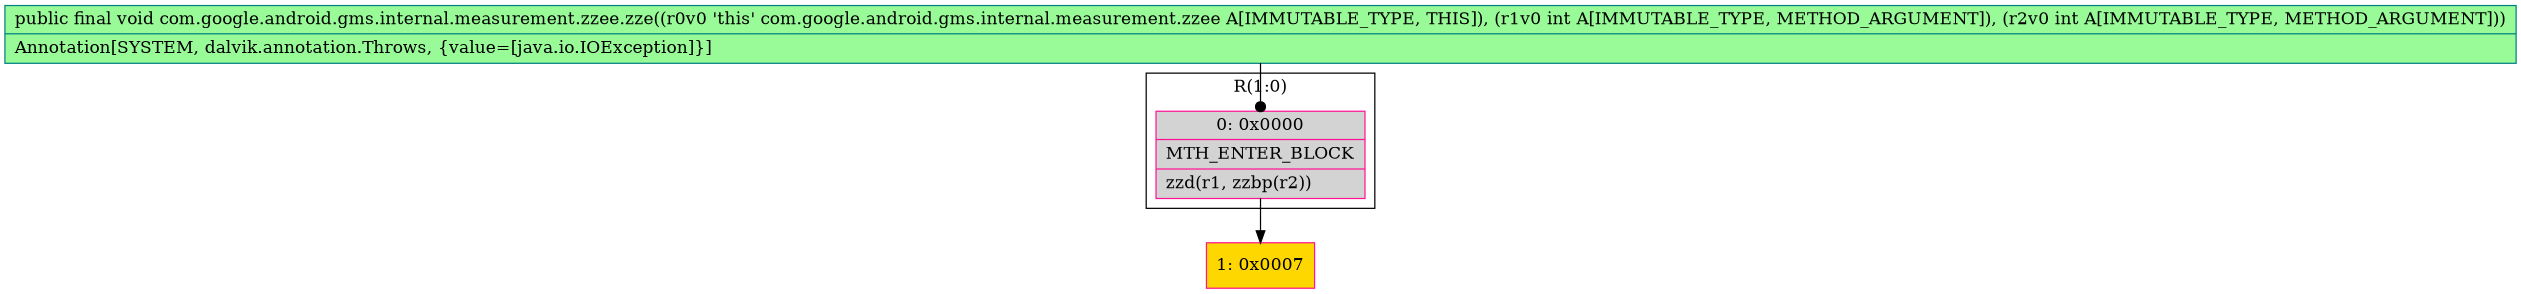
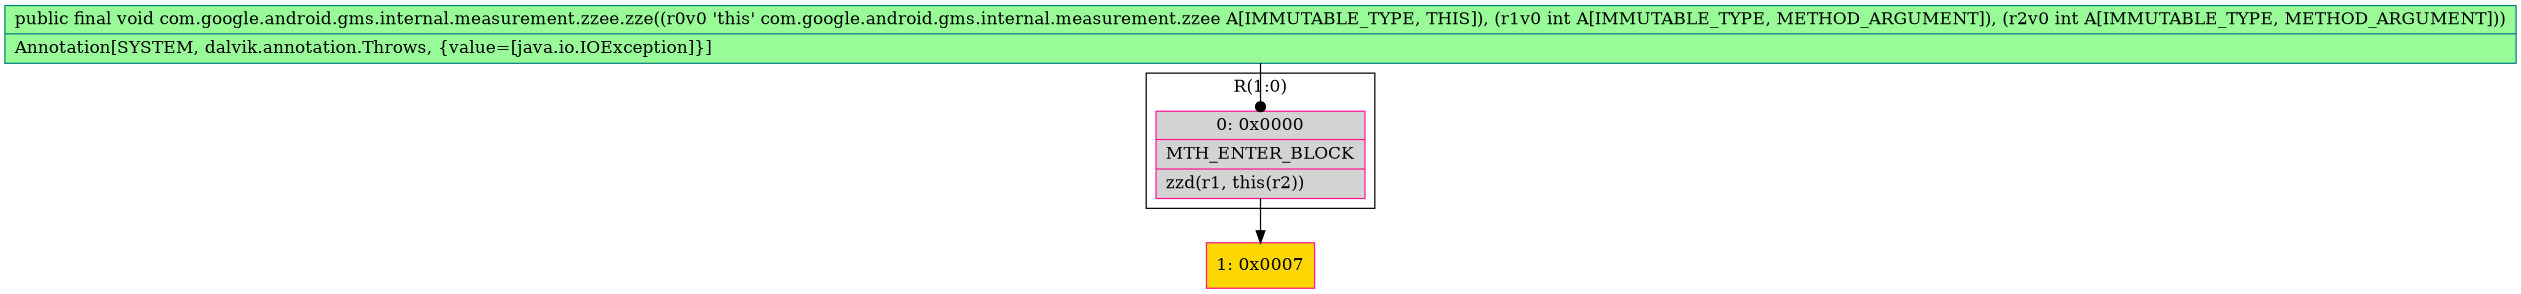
(1239, 183) -> (1235, 183)
